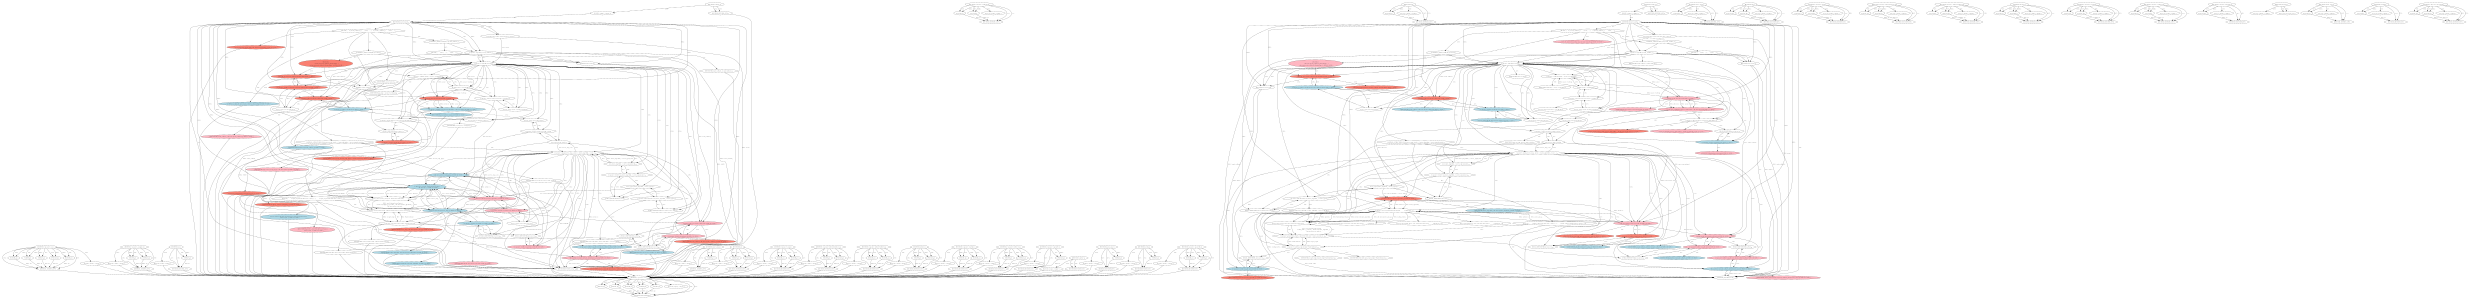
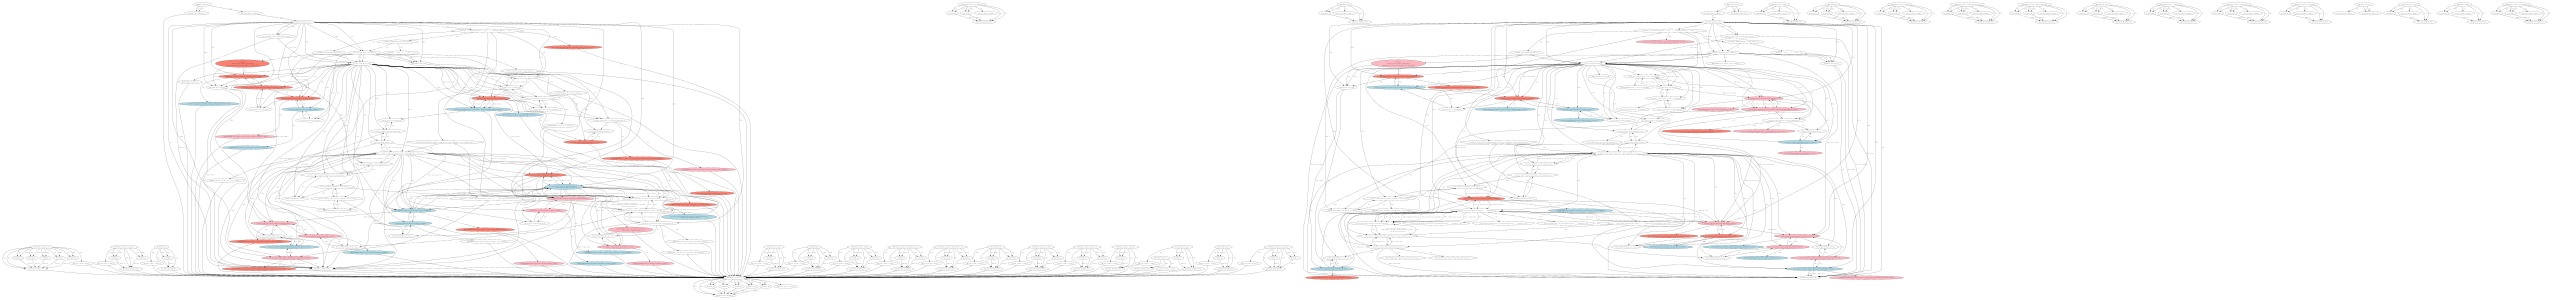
(449, 175) -> (545, 175)
none -> (650, 263)
